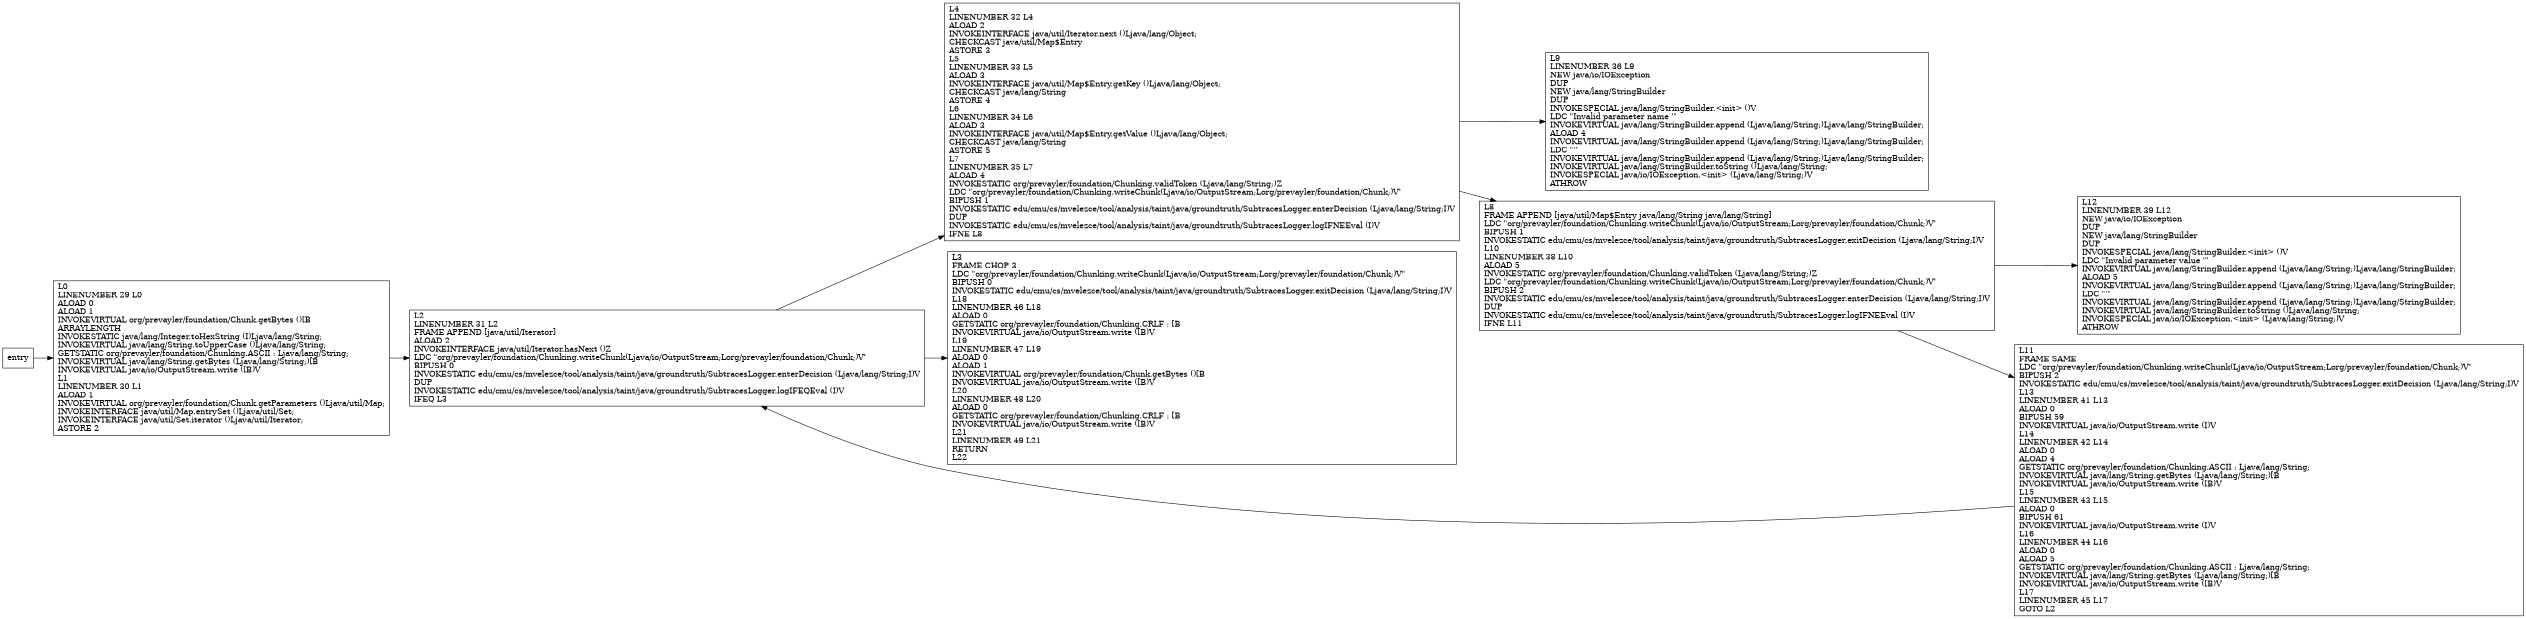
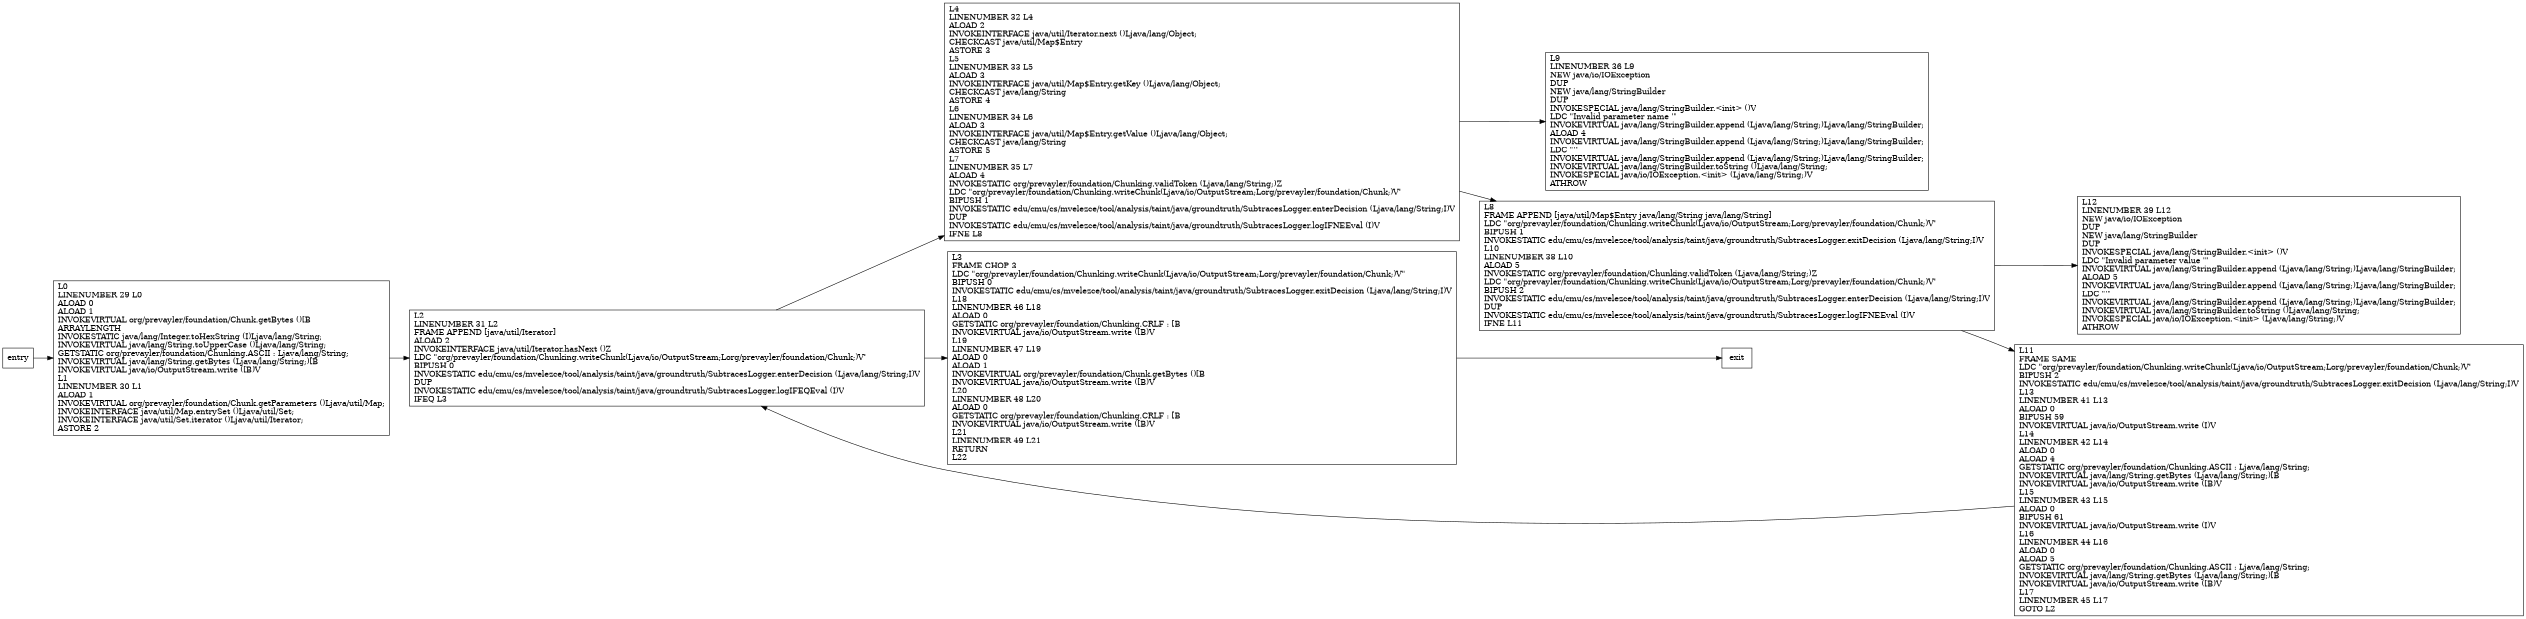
none -> (1737, 358)
